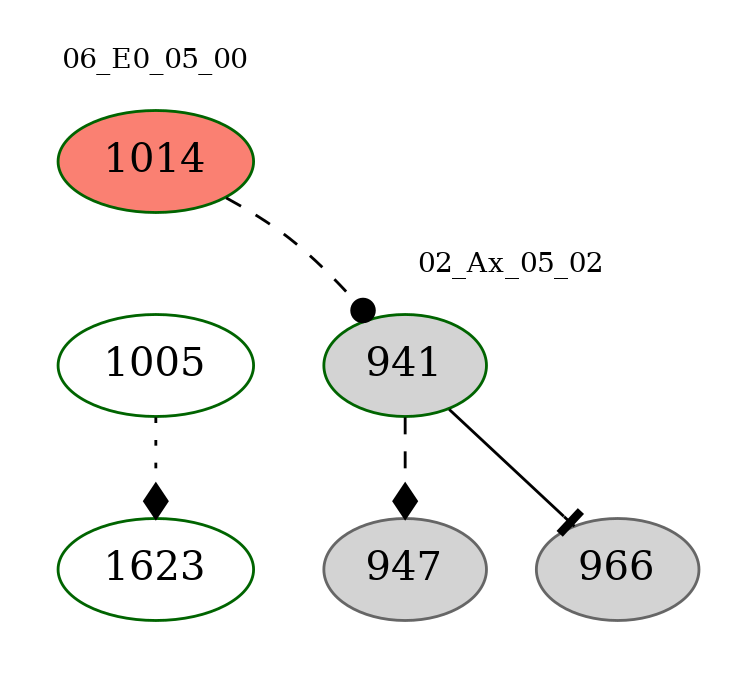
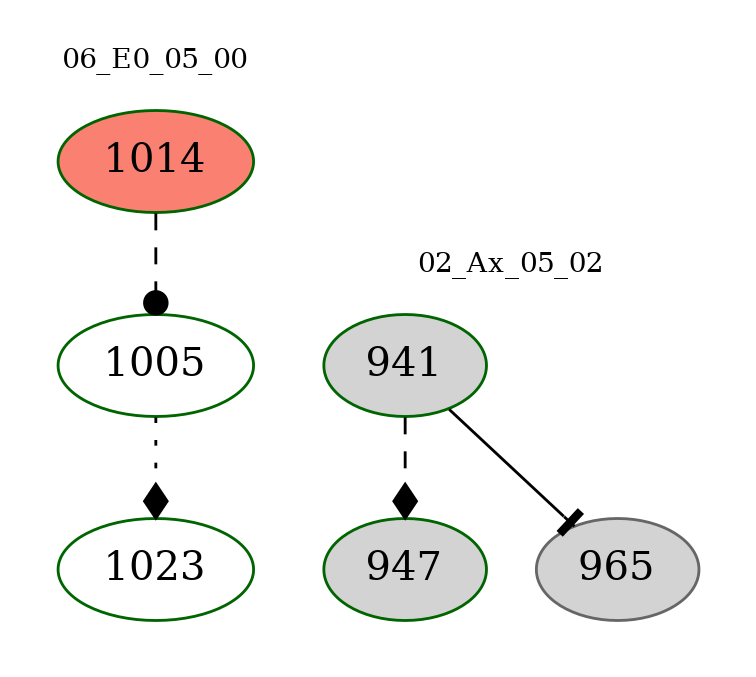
(318, 263) -> (156, 252)
(156, 570) -> (156, 570)
(405, 570) -> (405, 570)
(618, 570) -> (618, 570)
